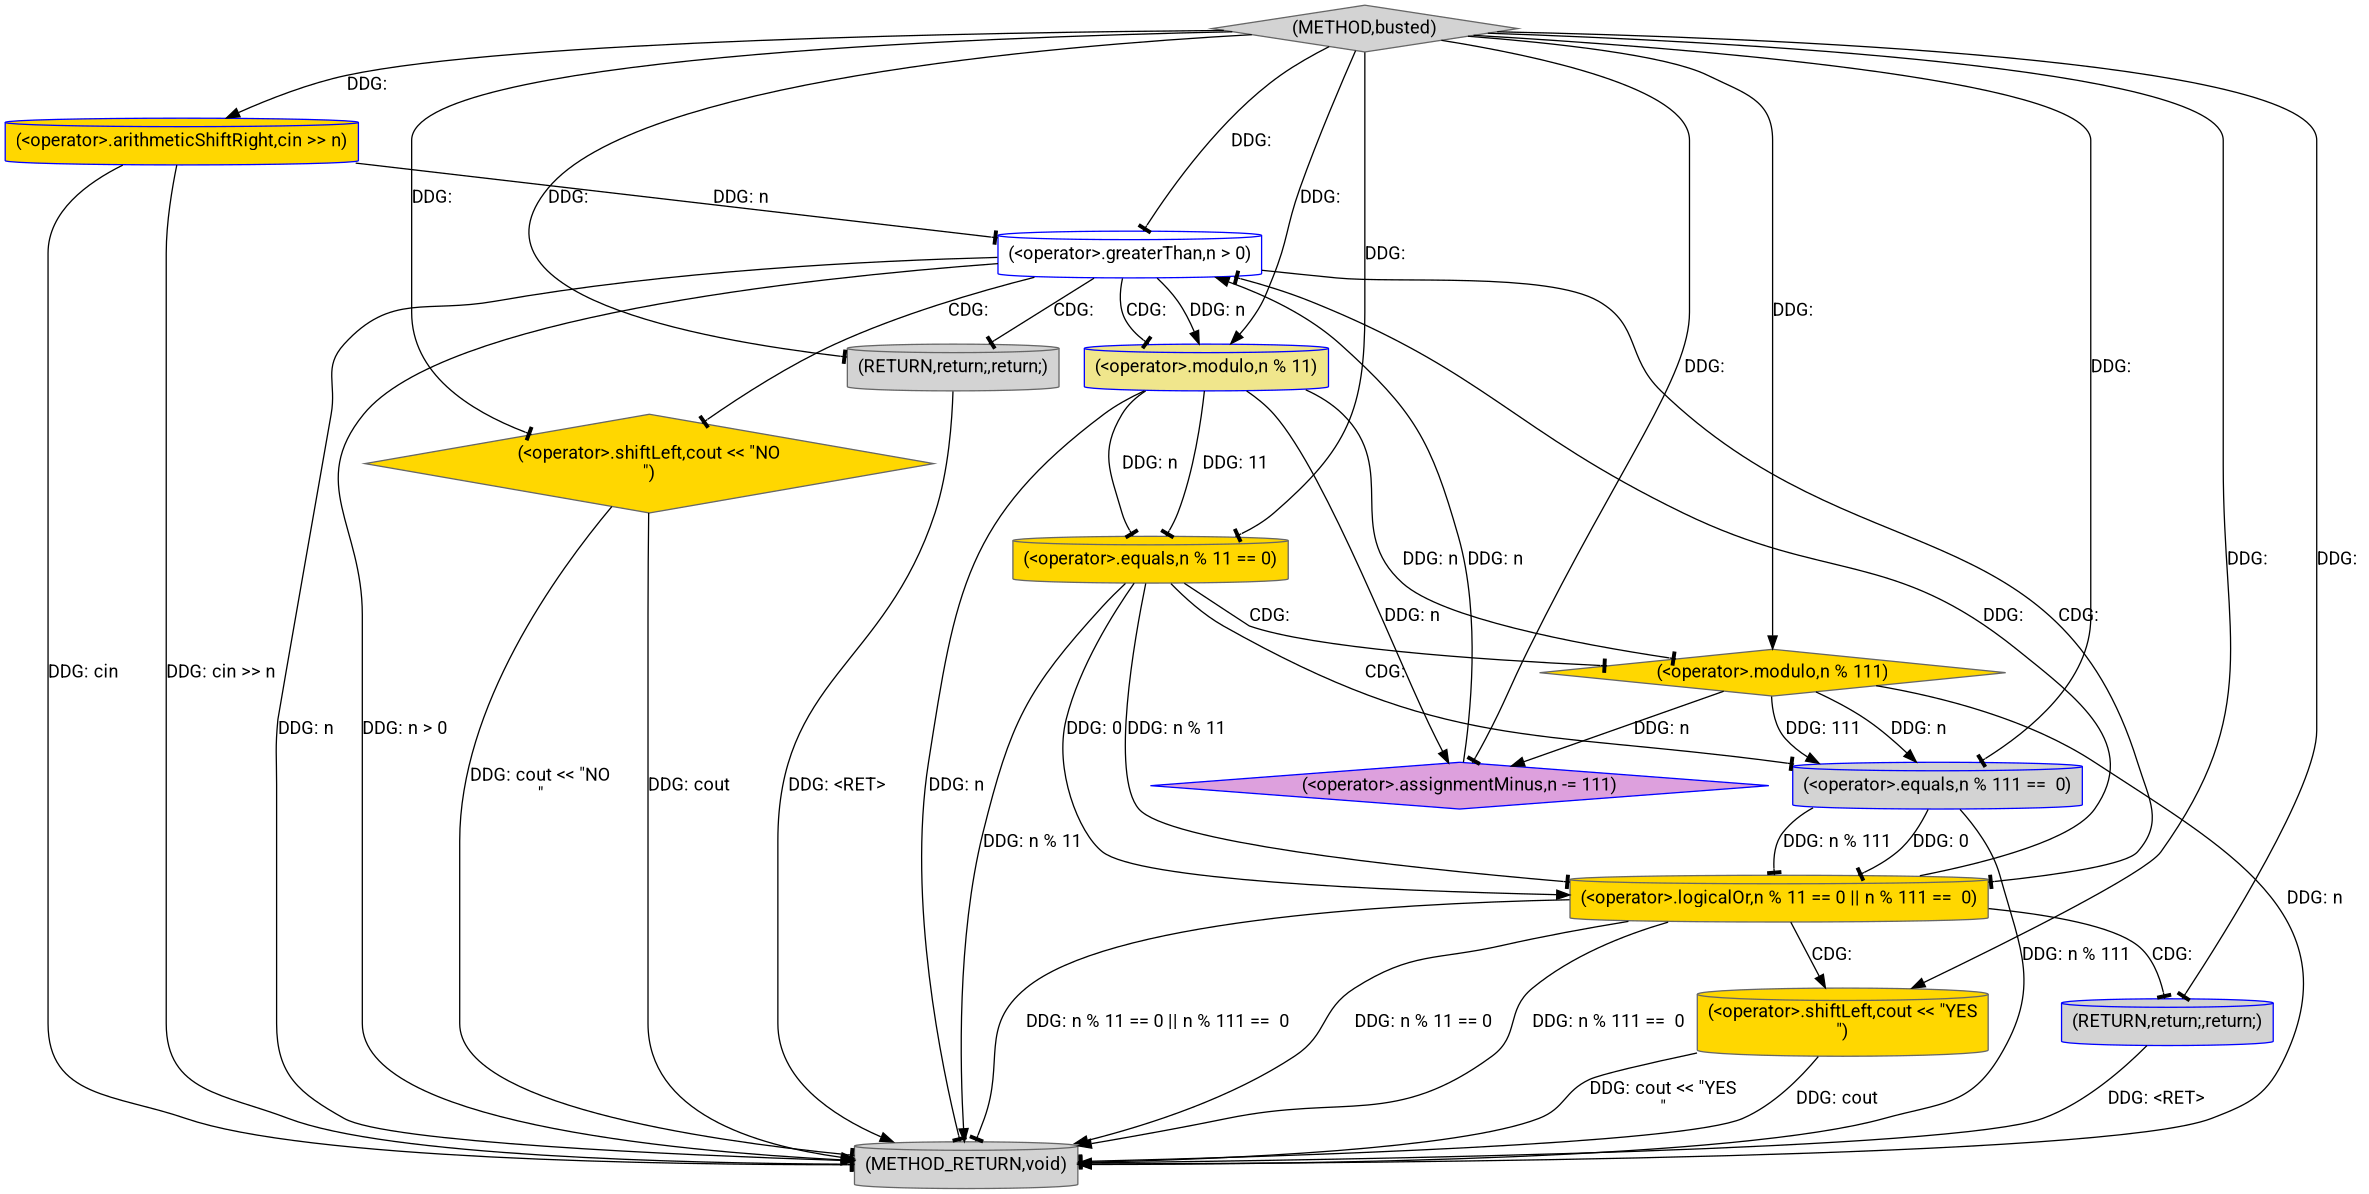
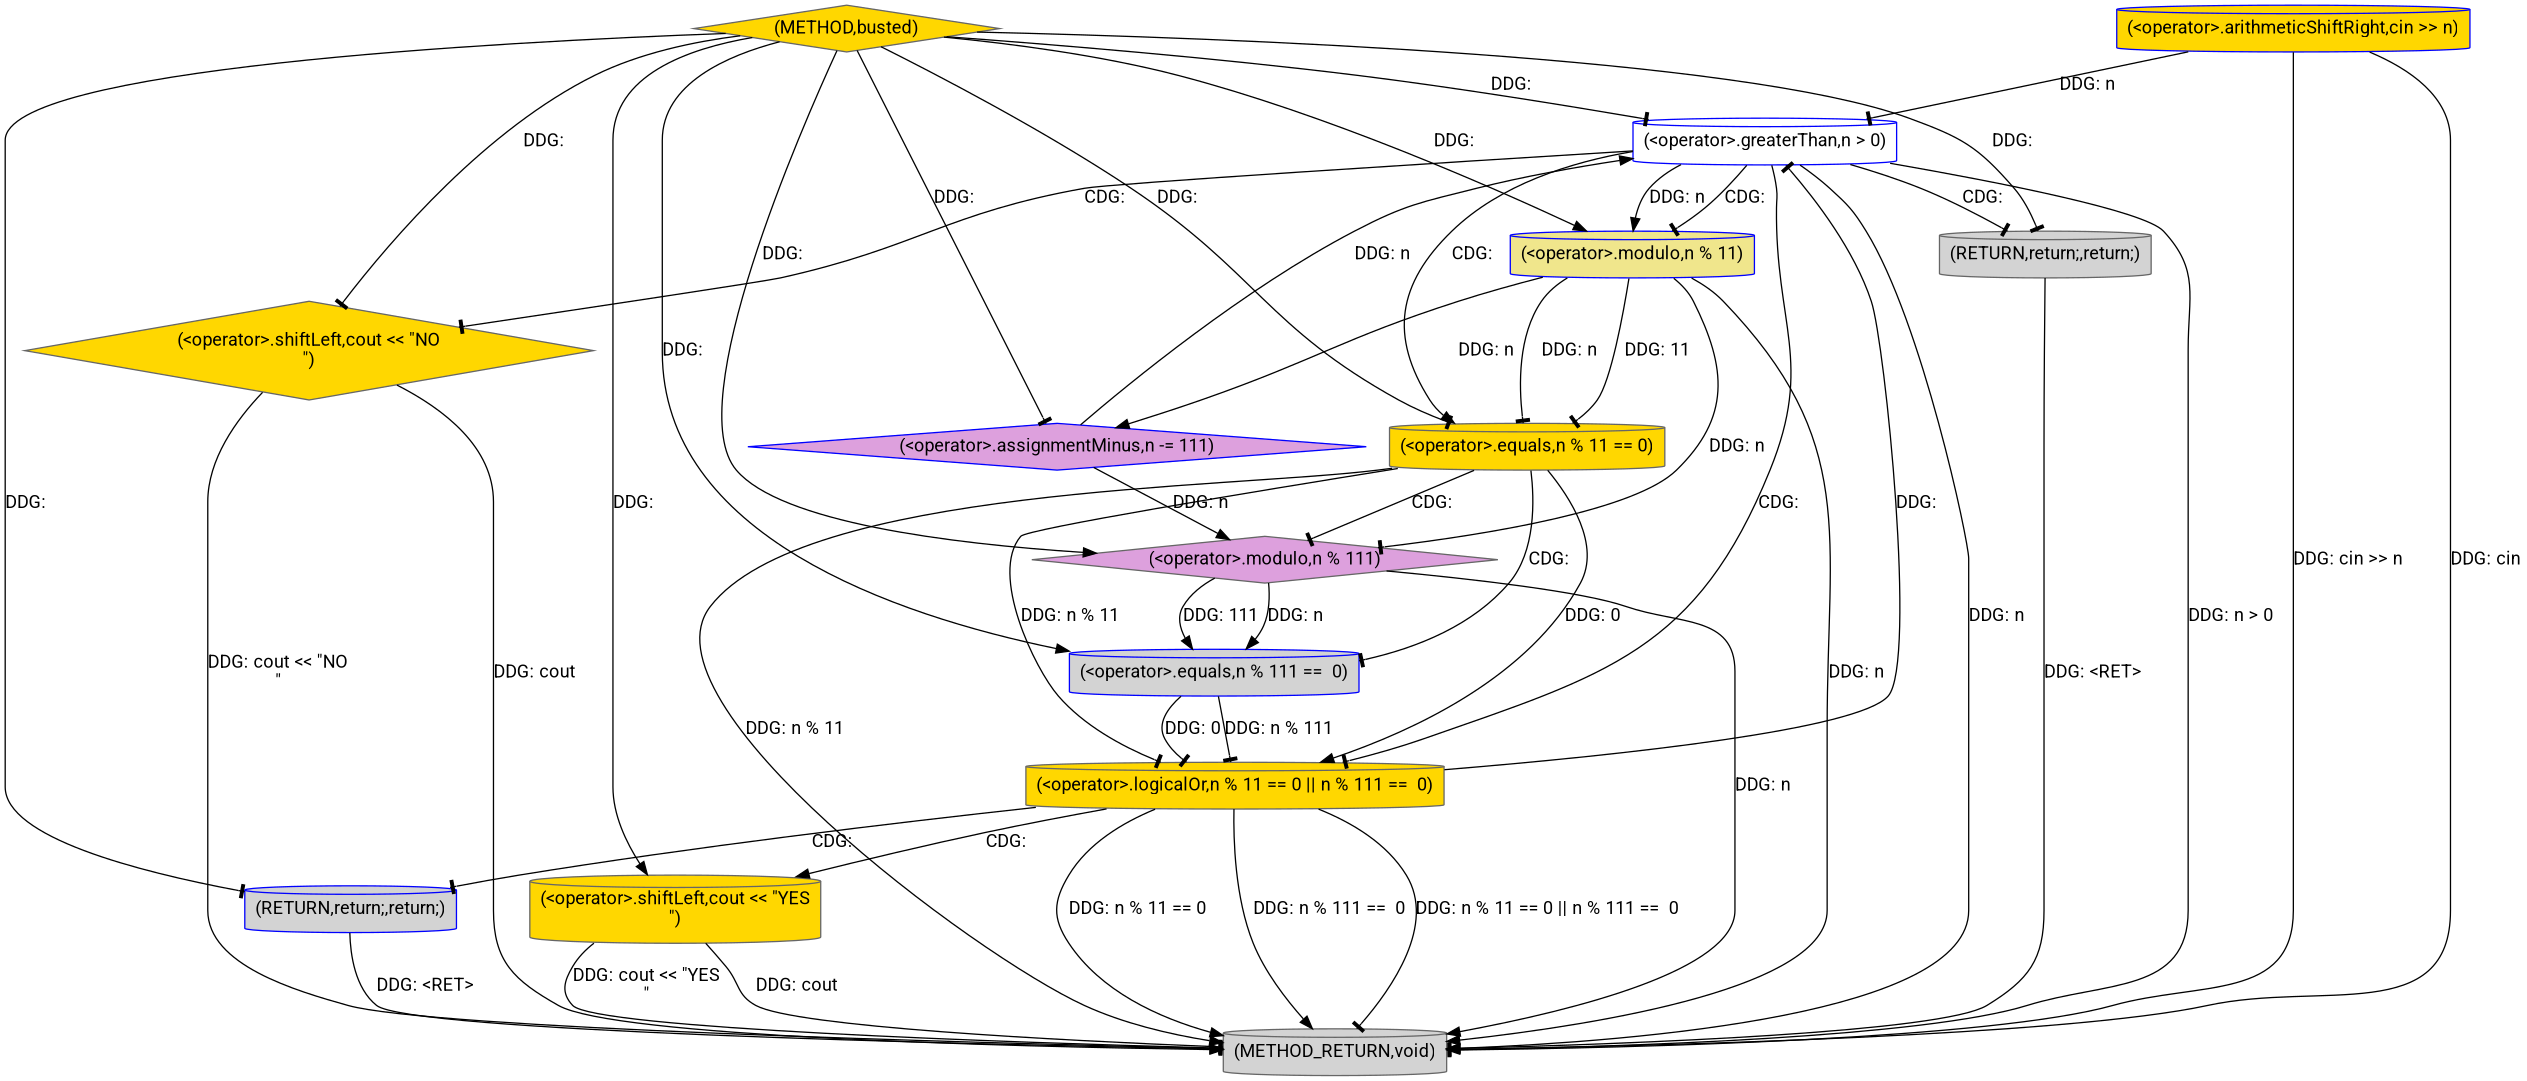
(1365, 29) -> (847, 29)
(727, 42) -> none
(2091, 153) -> (678, 427)
none -> (1449, 234)
(1773, 673) -> (1265, 560)
(934, 725) -> (1827, 775)
(1624, 726) -> (1156, 500)
(1779, 1137) -> none
